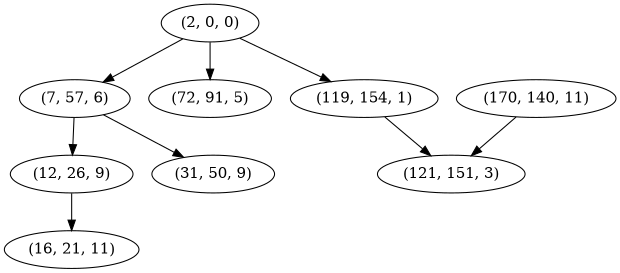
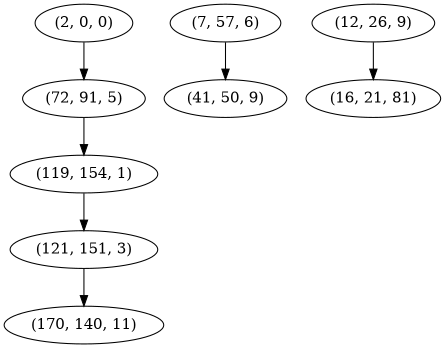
(148, 58) -> none
(281, 58) -> (84, 131)
(73, 131) -> none
(498, 133) -> (84, 282)
(213, 174) -> (225, 99)
(72, 250) -> (373, 99)
